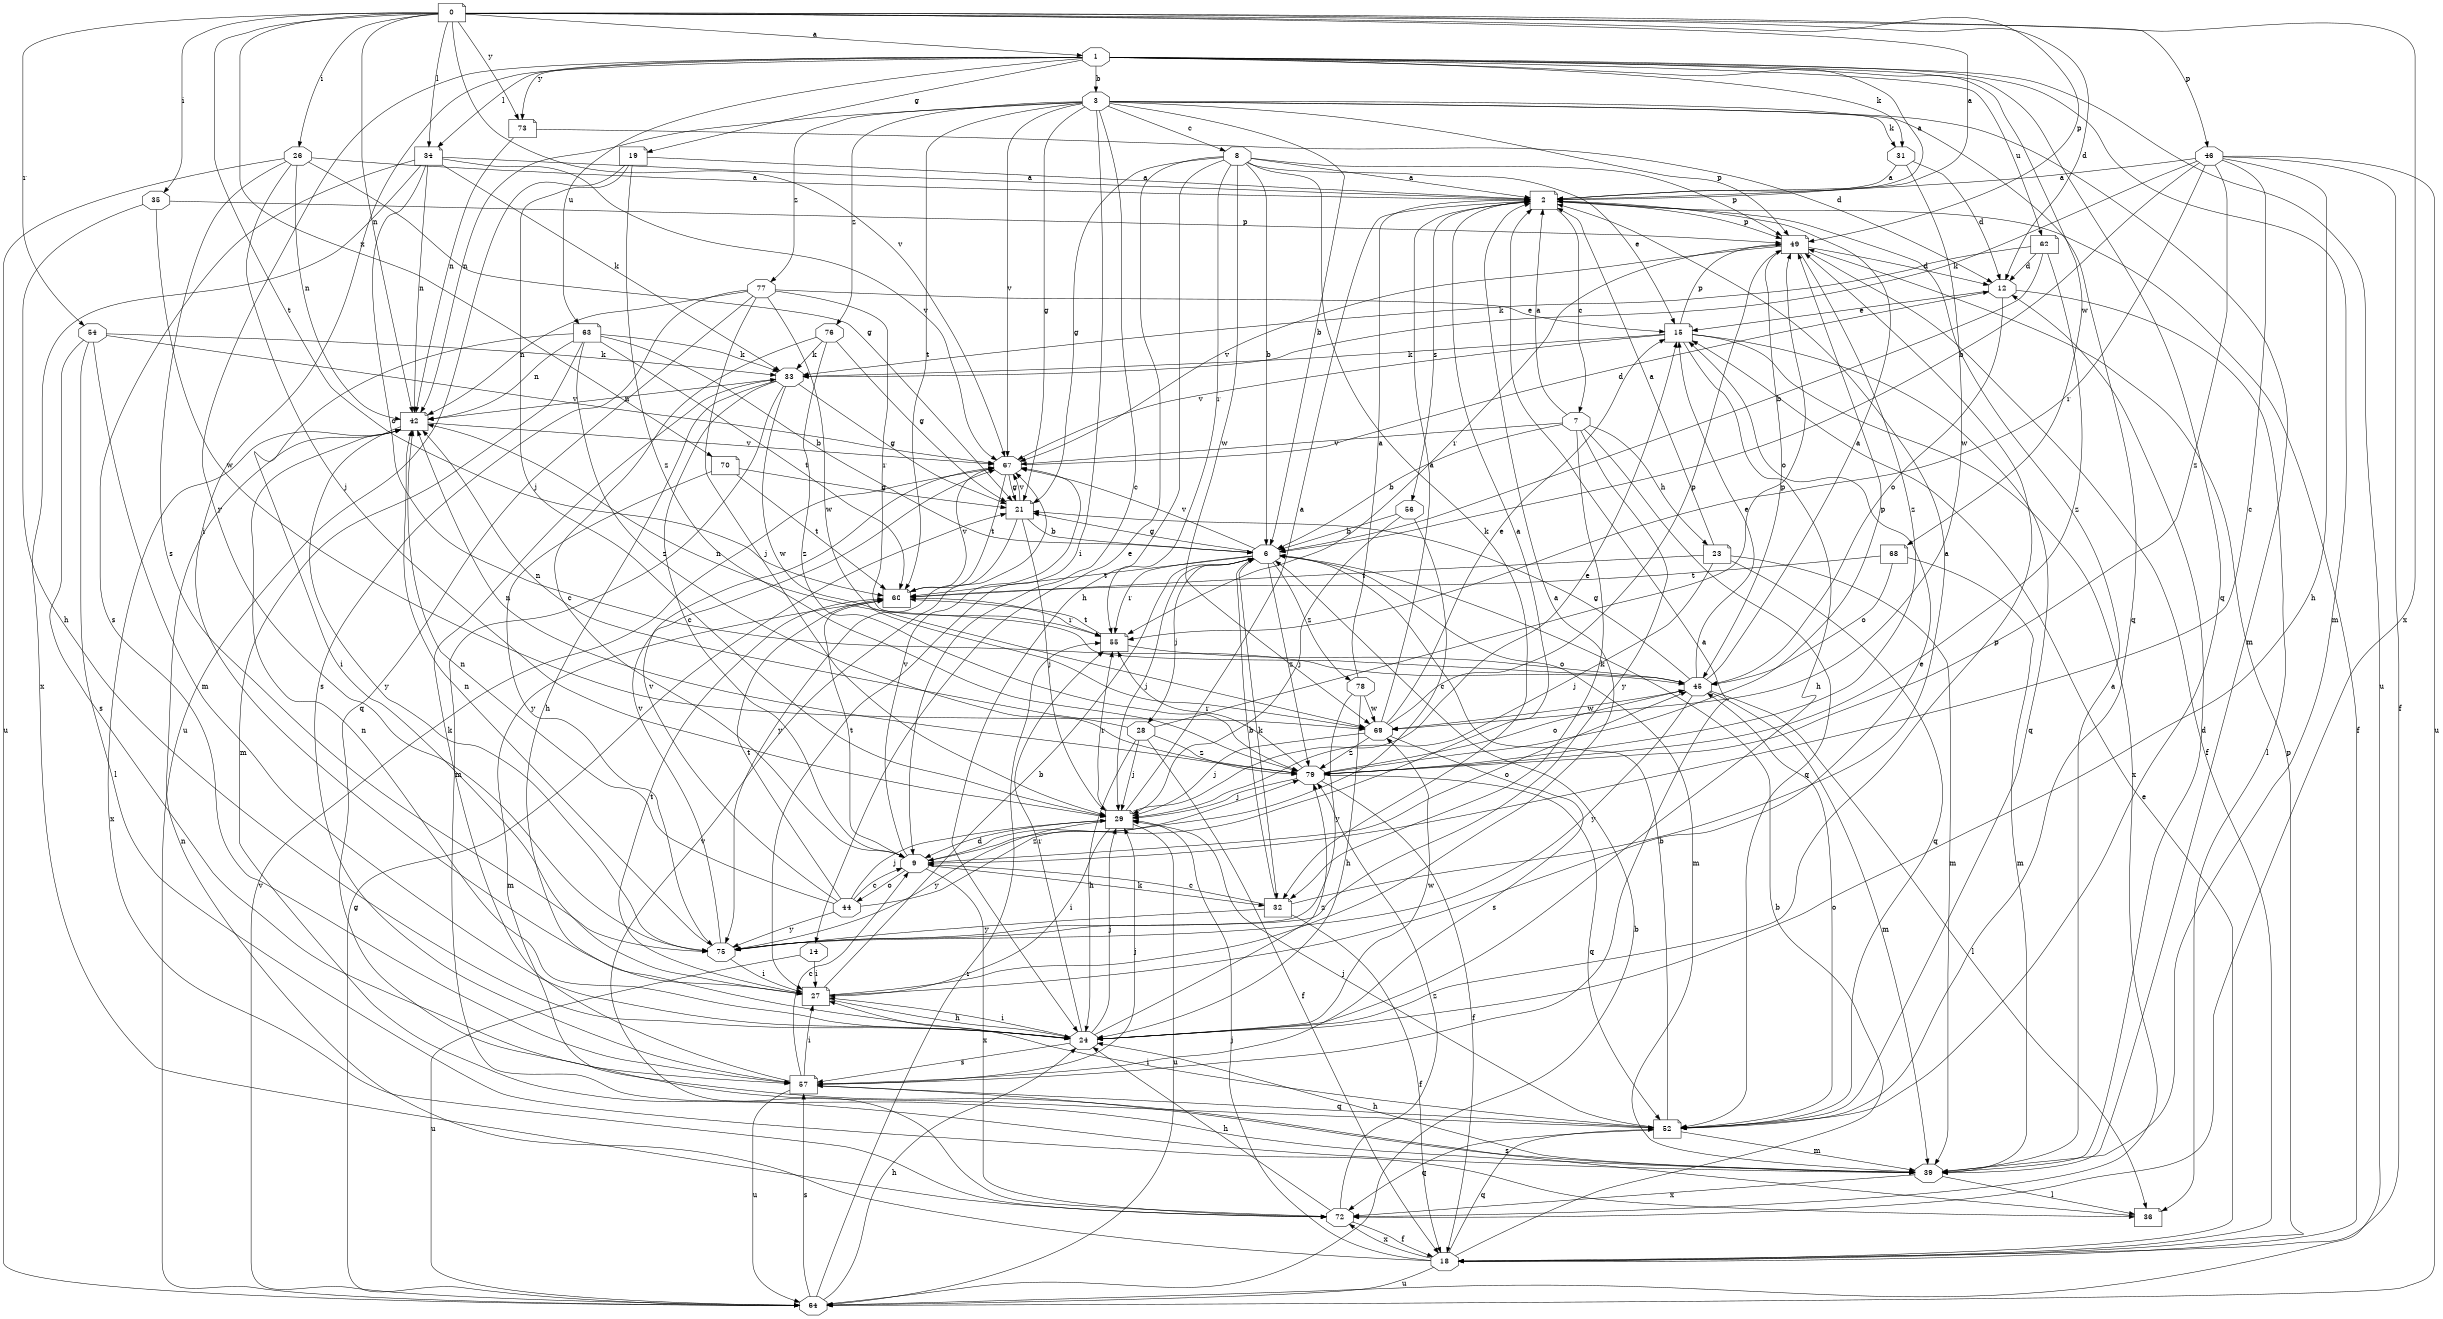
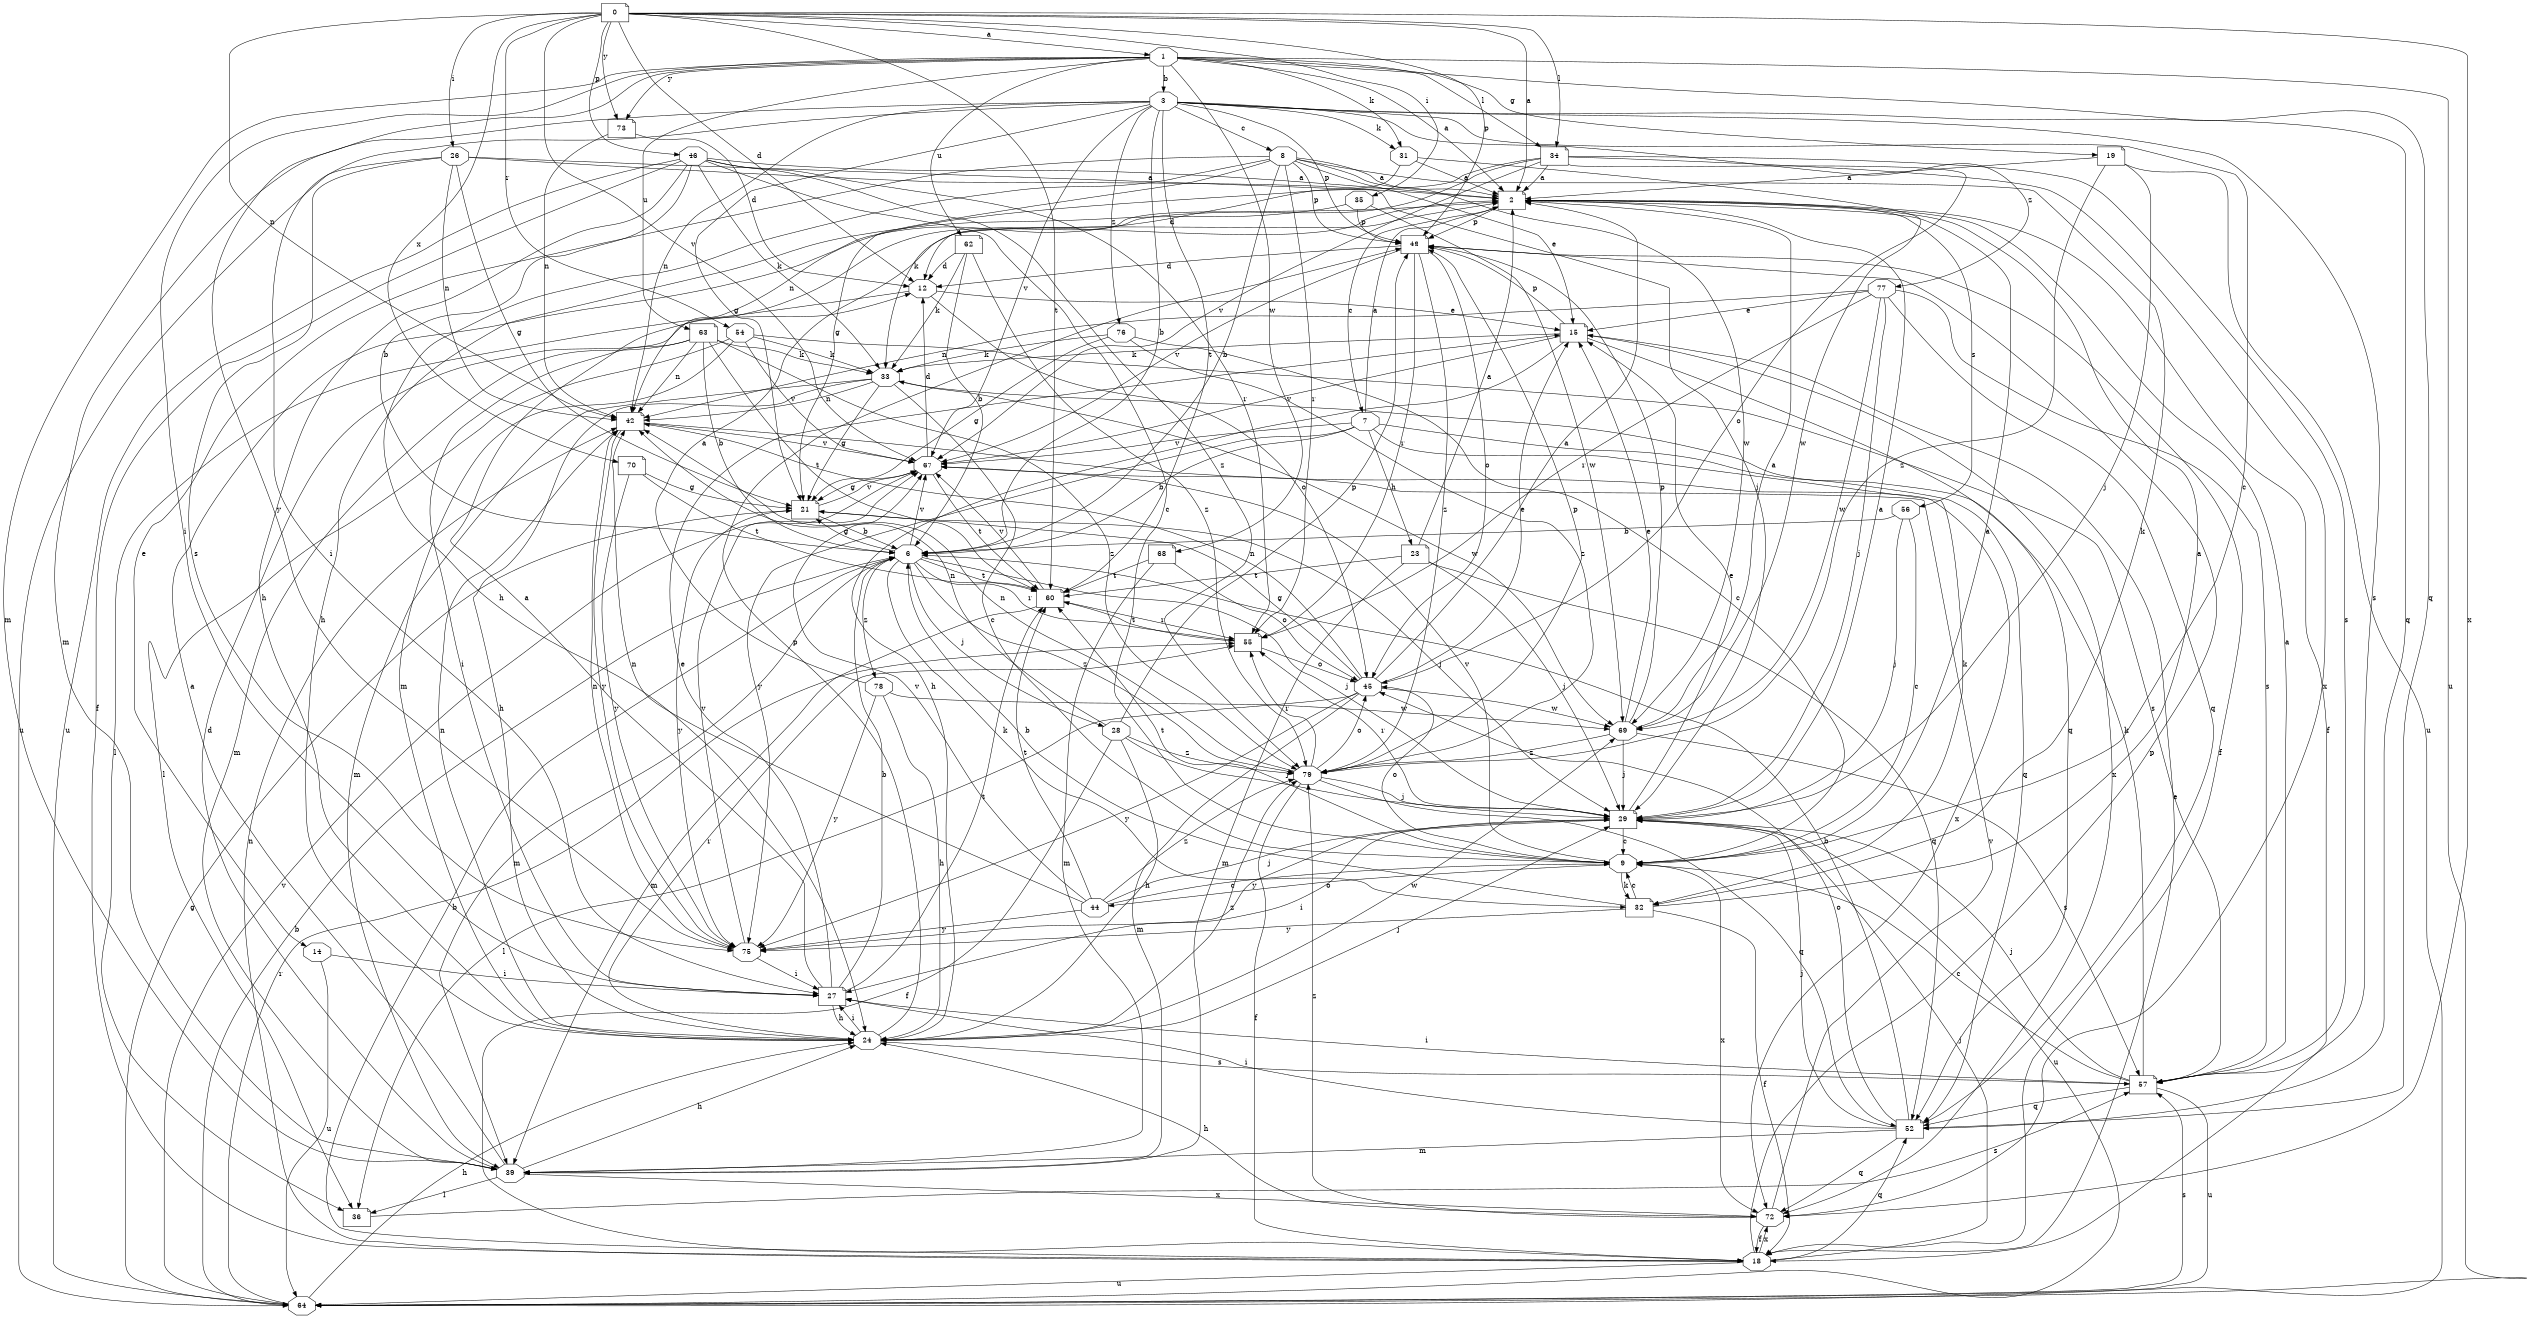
none -> (2253, 182)
(980, 842) -> (1625, 842)
